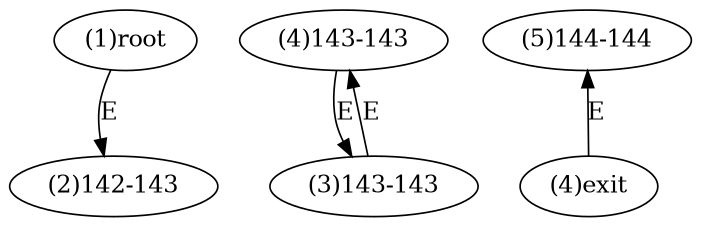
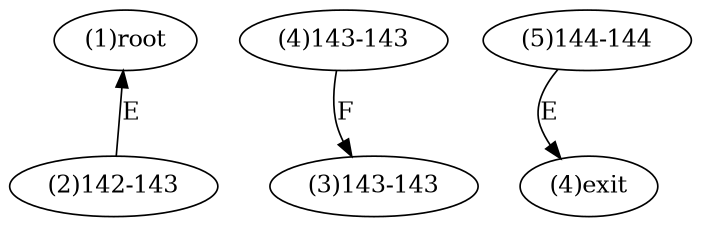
(100, 104) -> (119, 122)
(345, 113) -> (345, 113)
(361, 122) -> none
(588, 122) -> (539, 106)
